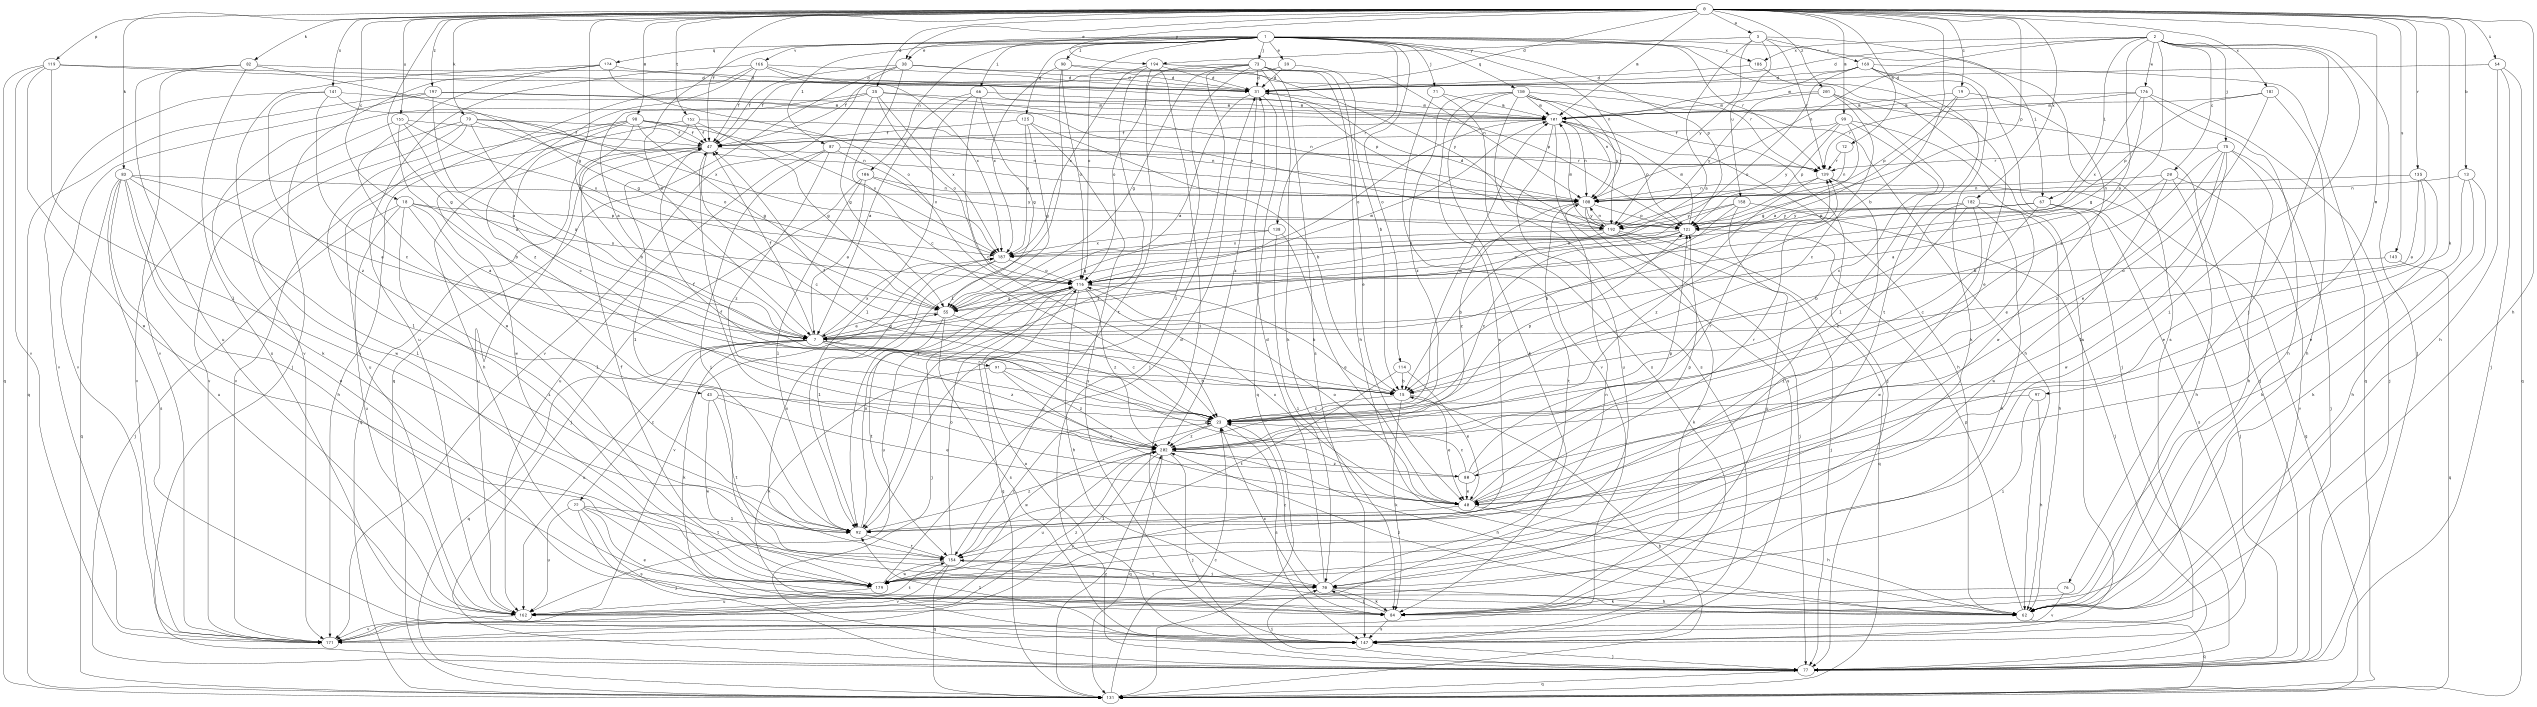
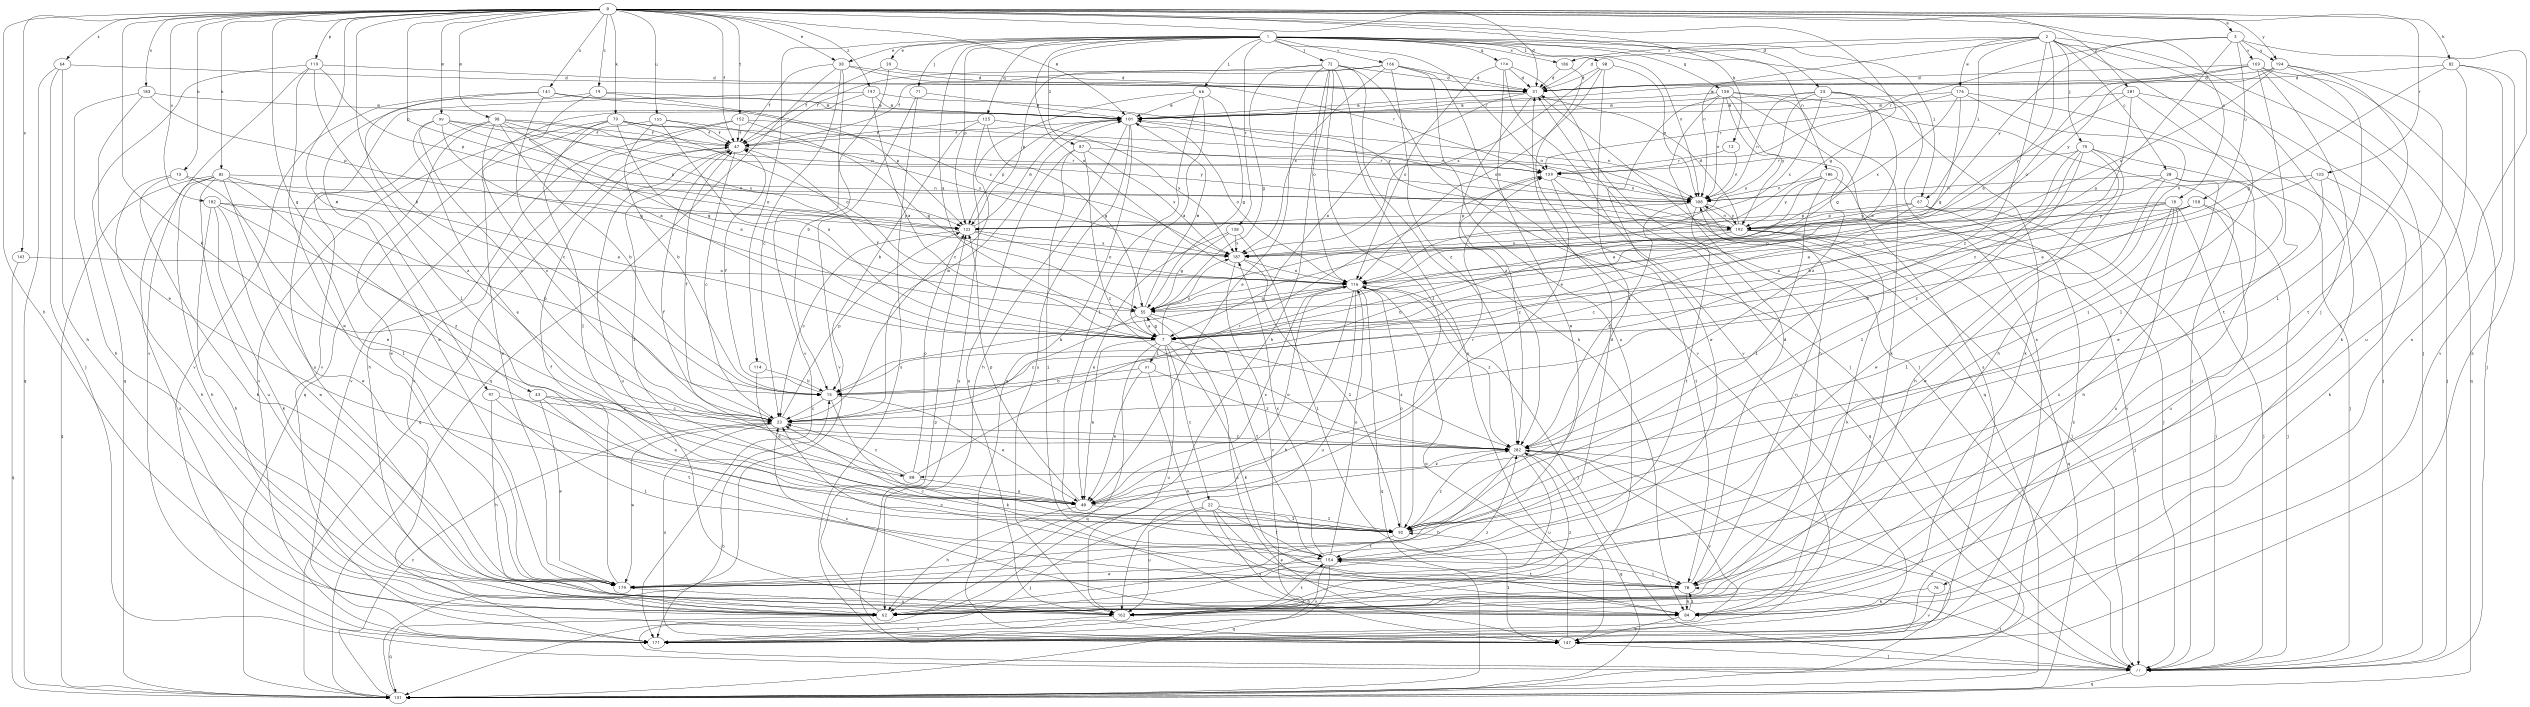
(1196, 482) -> none
